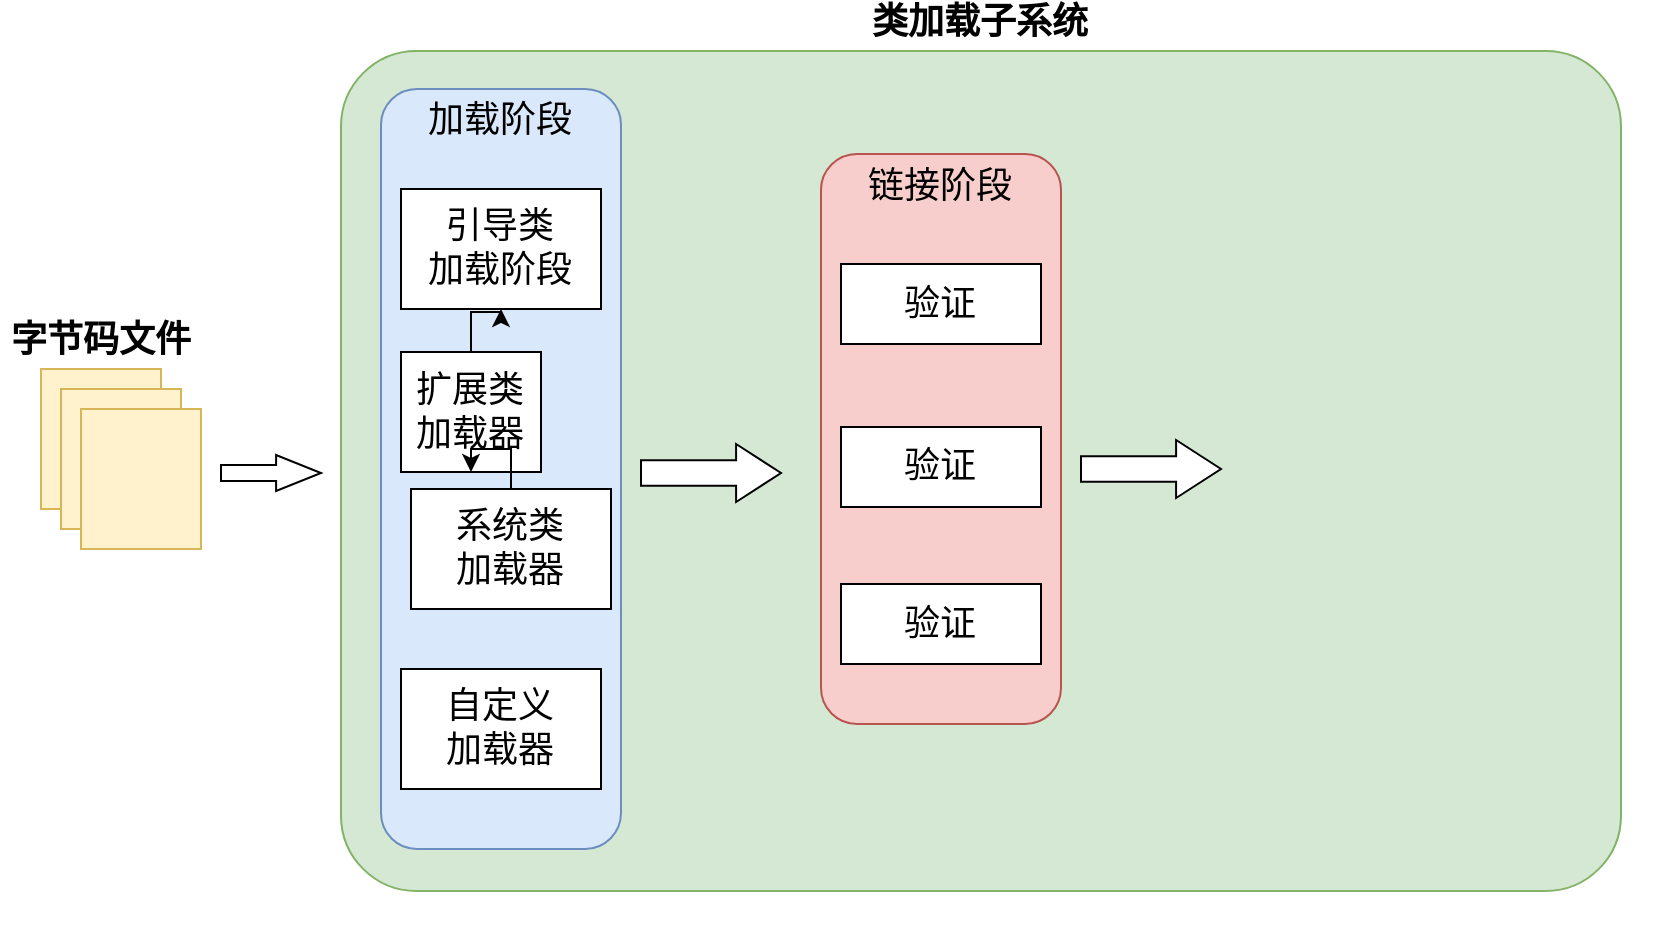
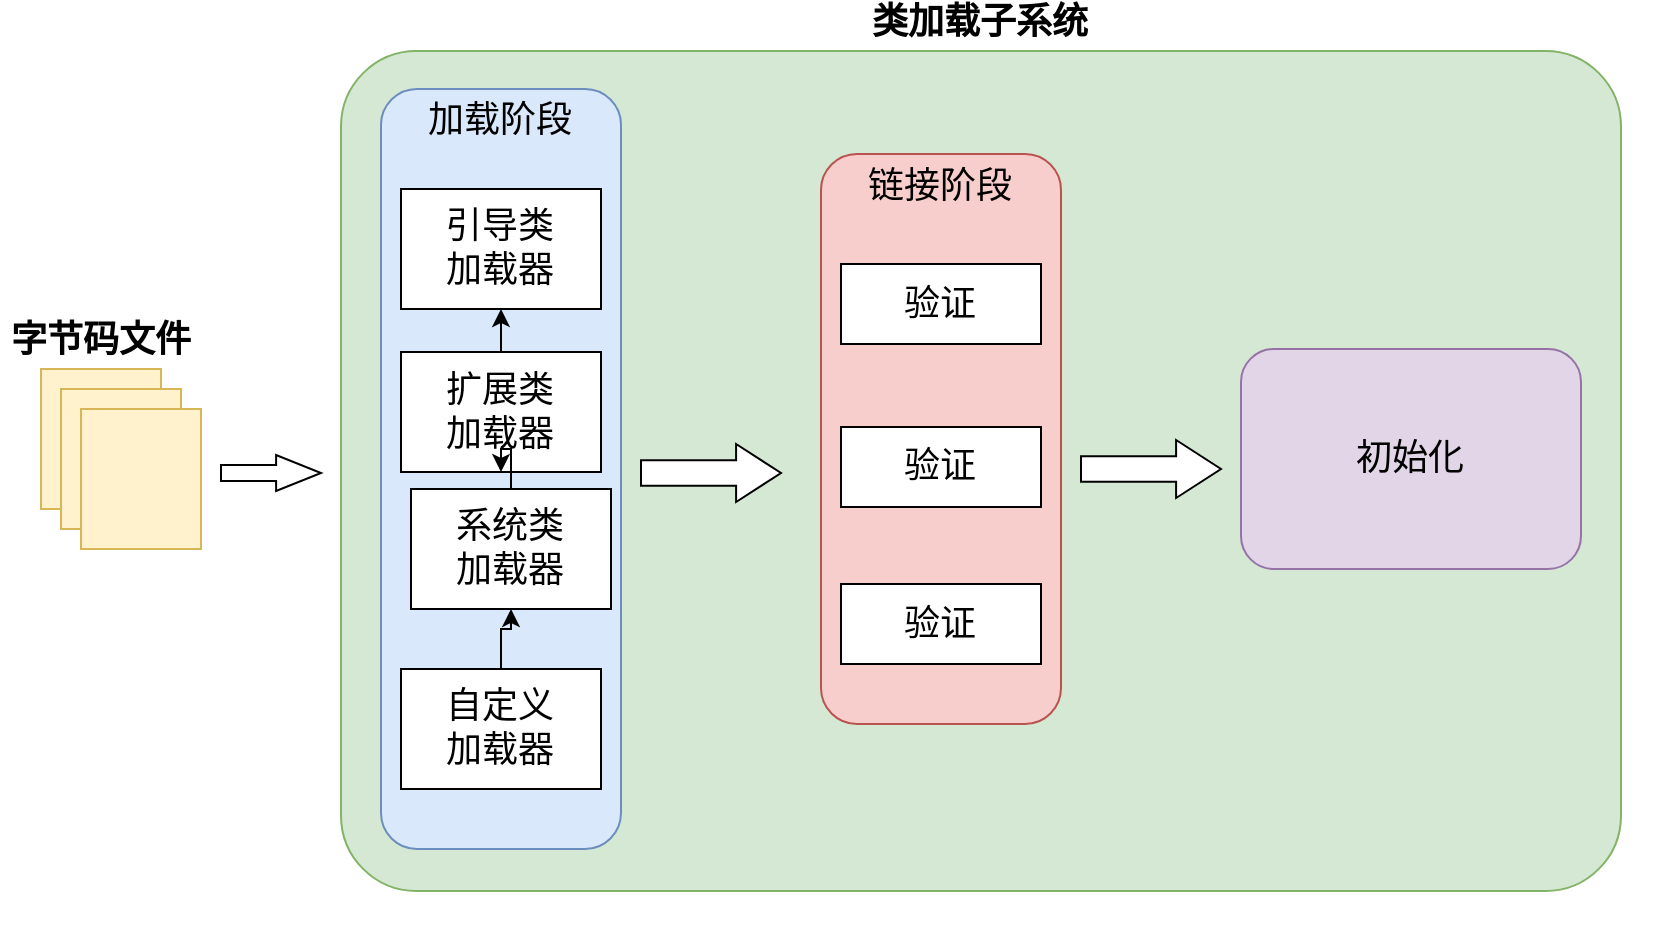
(501, 249) -> (501, 249)
(471, 412) -> (501, 412)
none -> (1411, 459)
none -> (501, 641)
